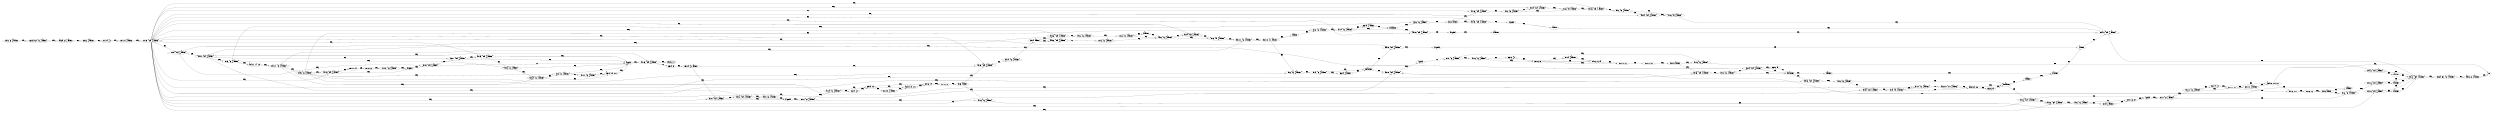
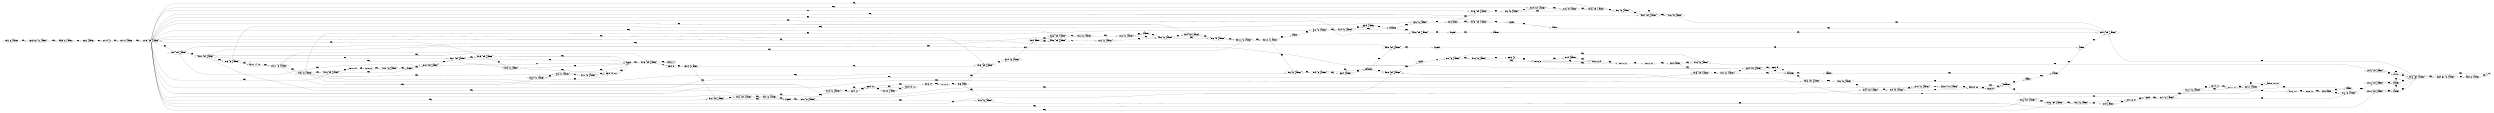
(2378, 65) -> (2455, 74)
(524, 73) -> (562, 71)
(920, 86) -> none
